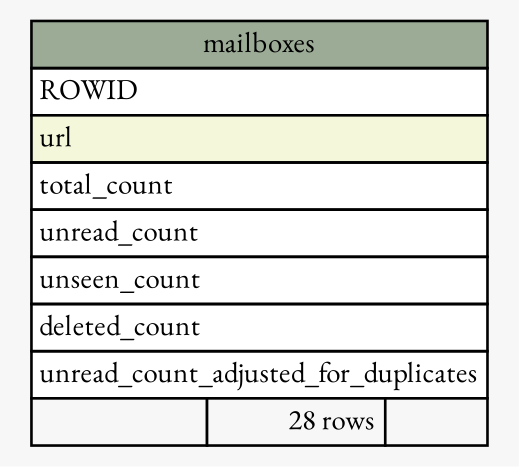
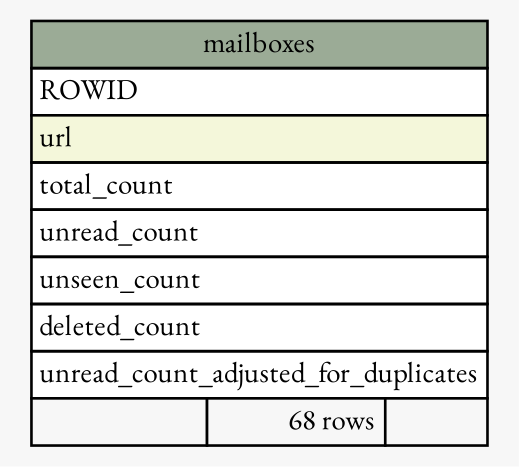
(333, 421) -> (333, 421)
